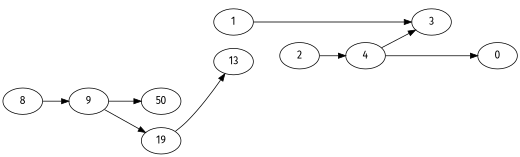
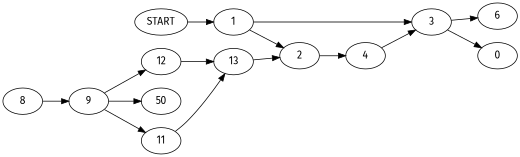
none -> (498, 16)
none -> (161, 22)
none -> (263, 37)
(428, 56) -> (461, 37)
none -> (263, 59)
none -> (161, 62)
(161, 141) -> (161, 141)
